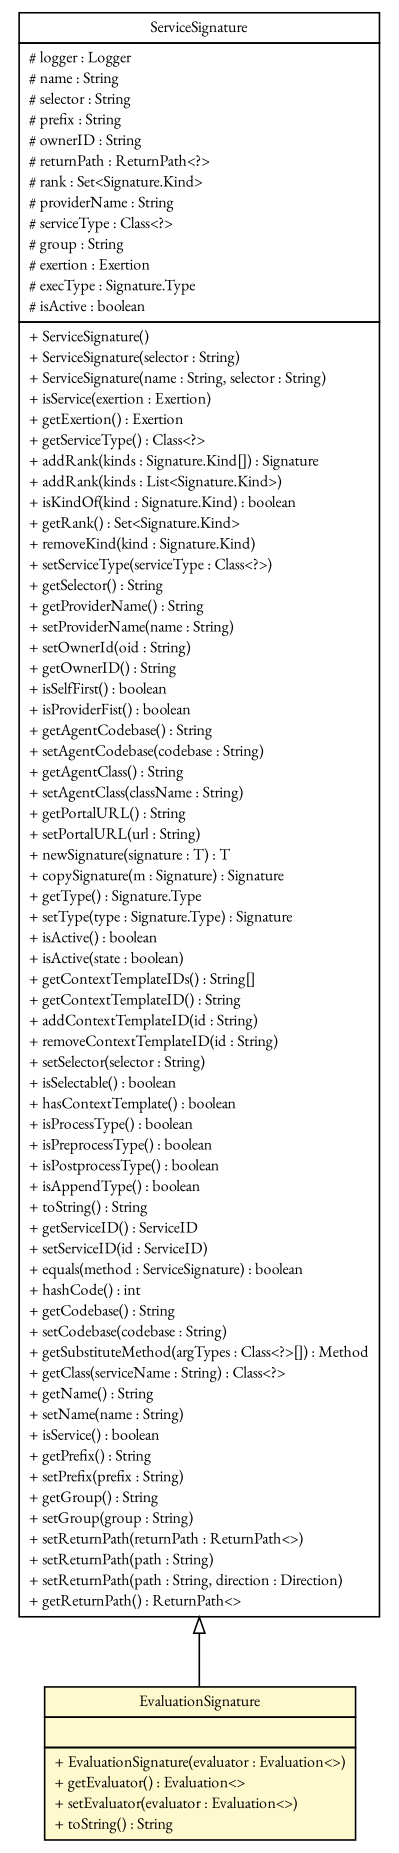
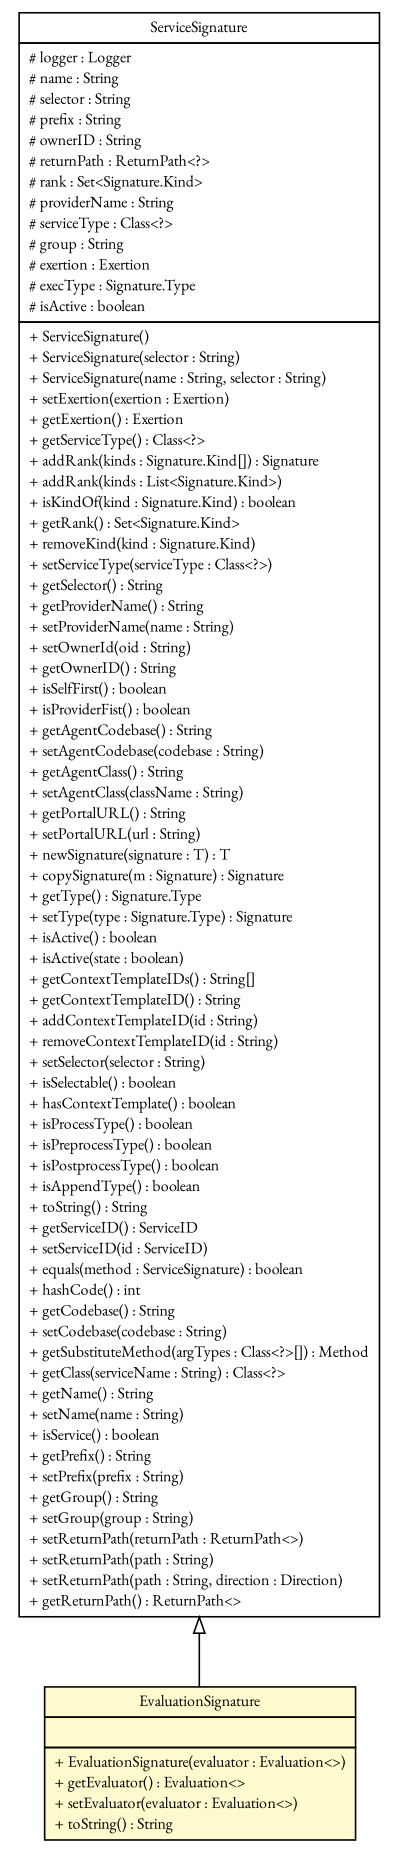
(120, 399) -> (129, 399)
